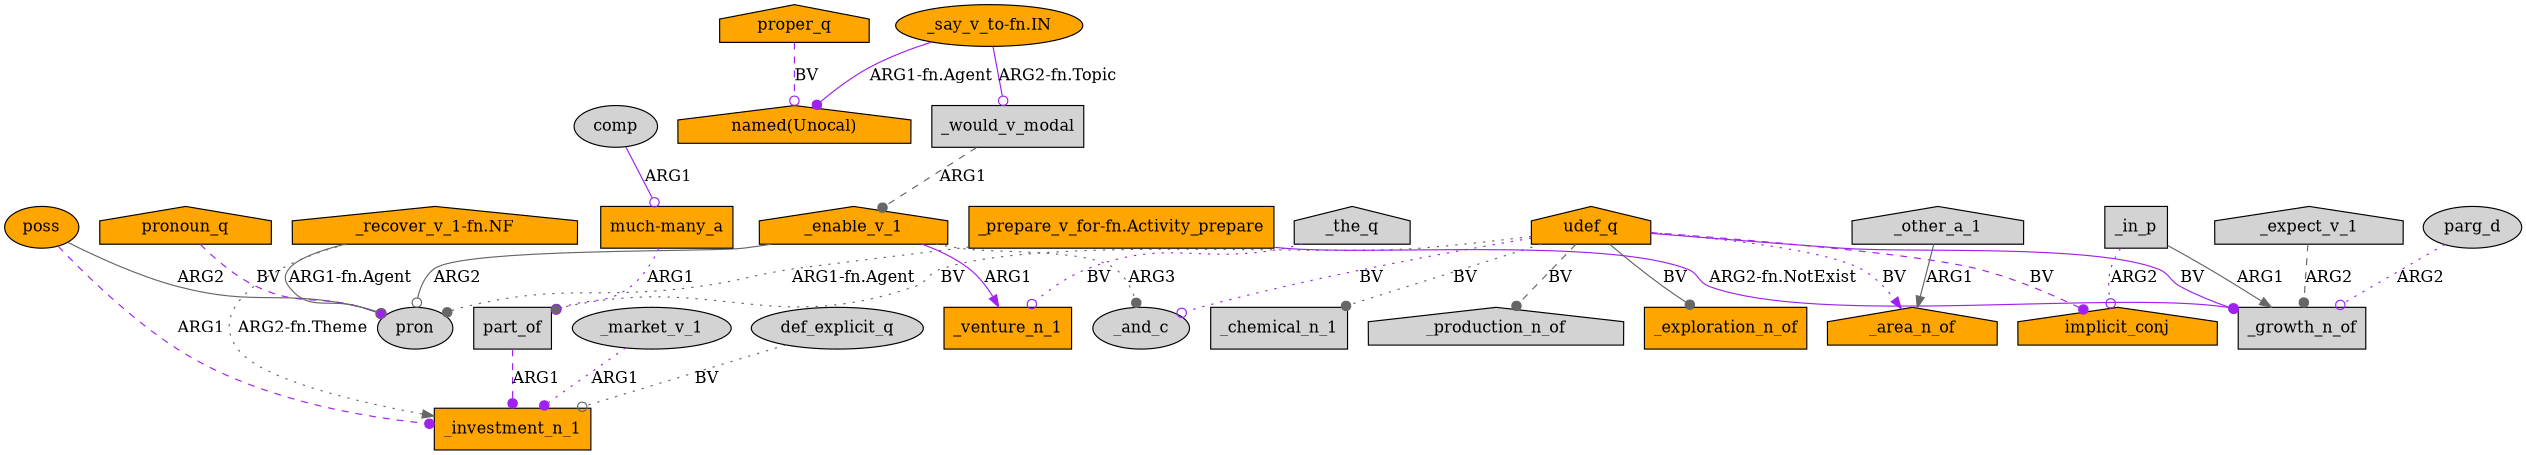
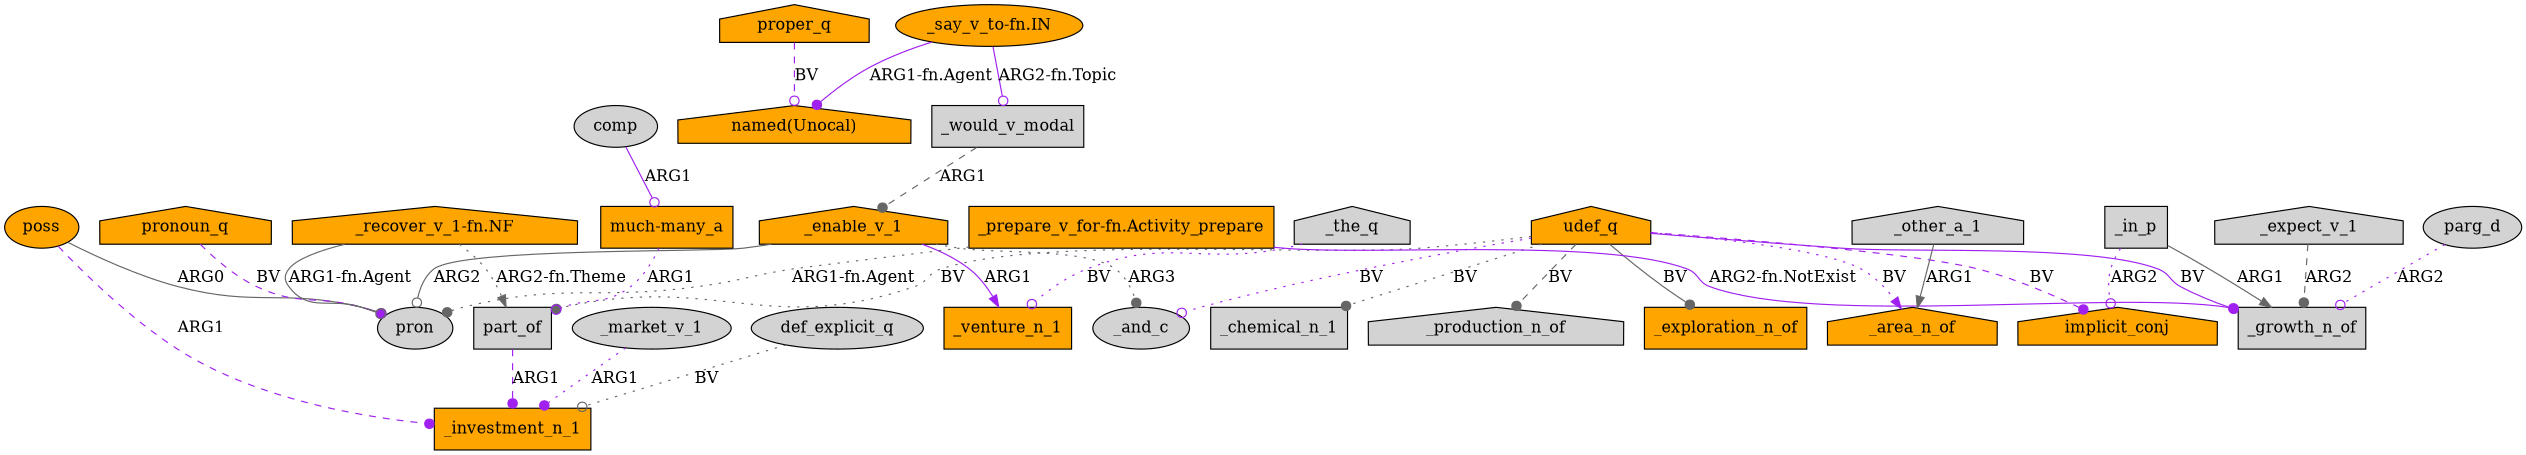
(201, 278) -> (201, 278)
(246, 357) -> (484, 267)
